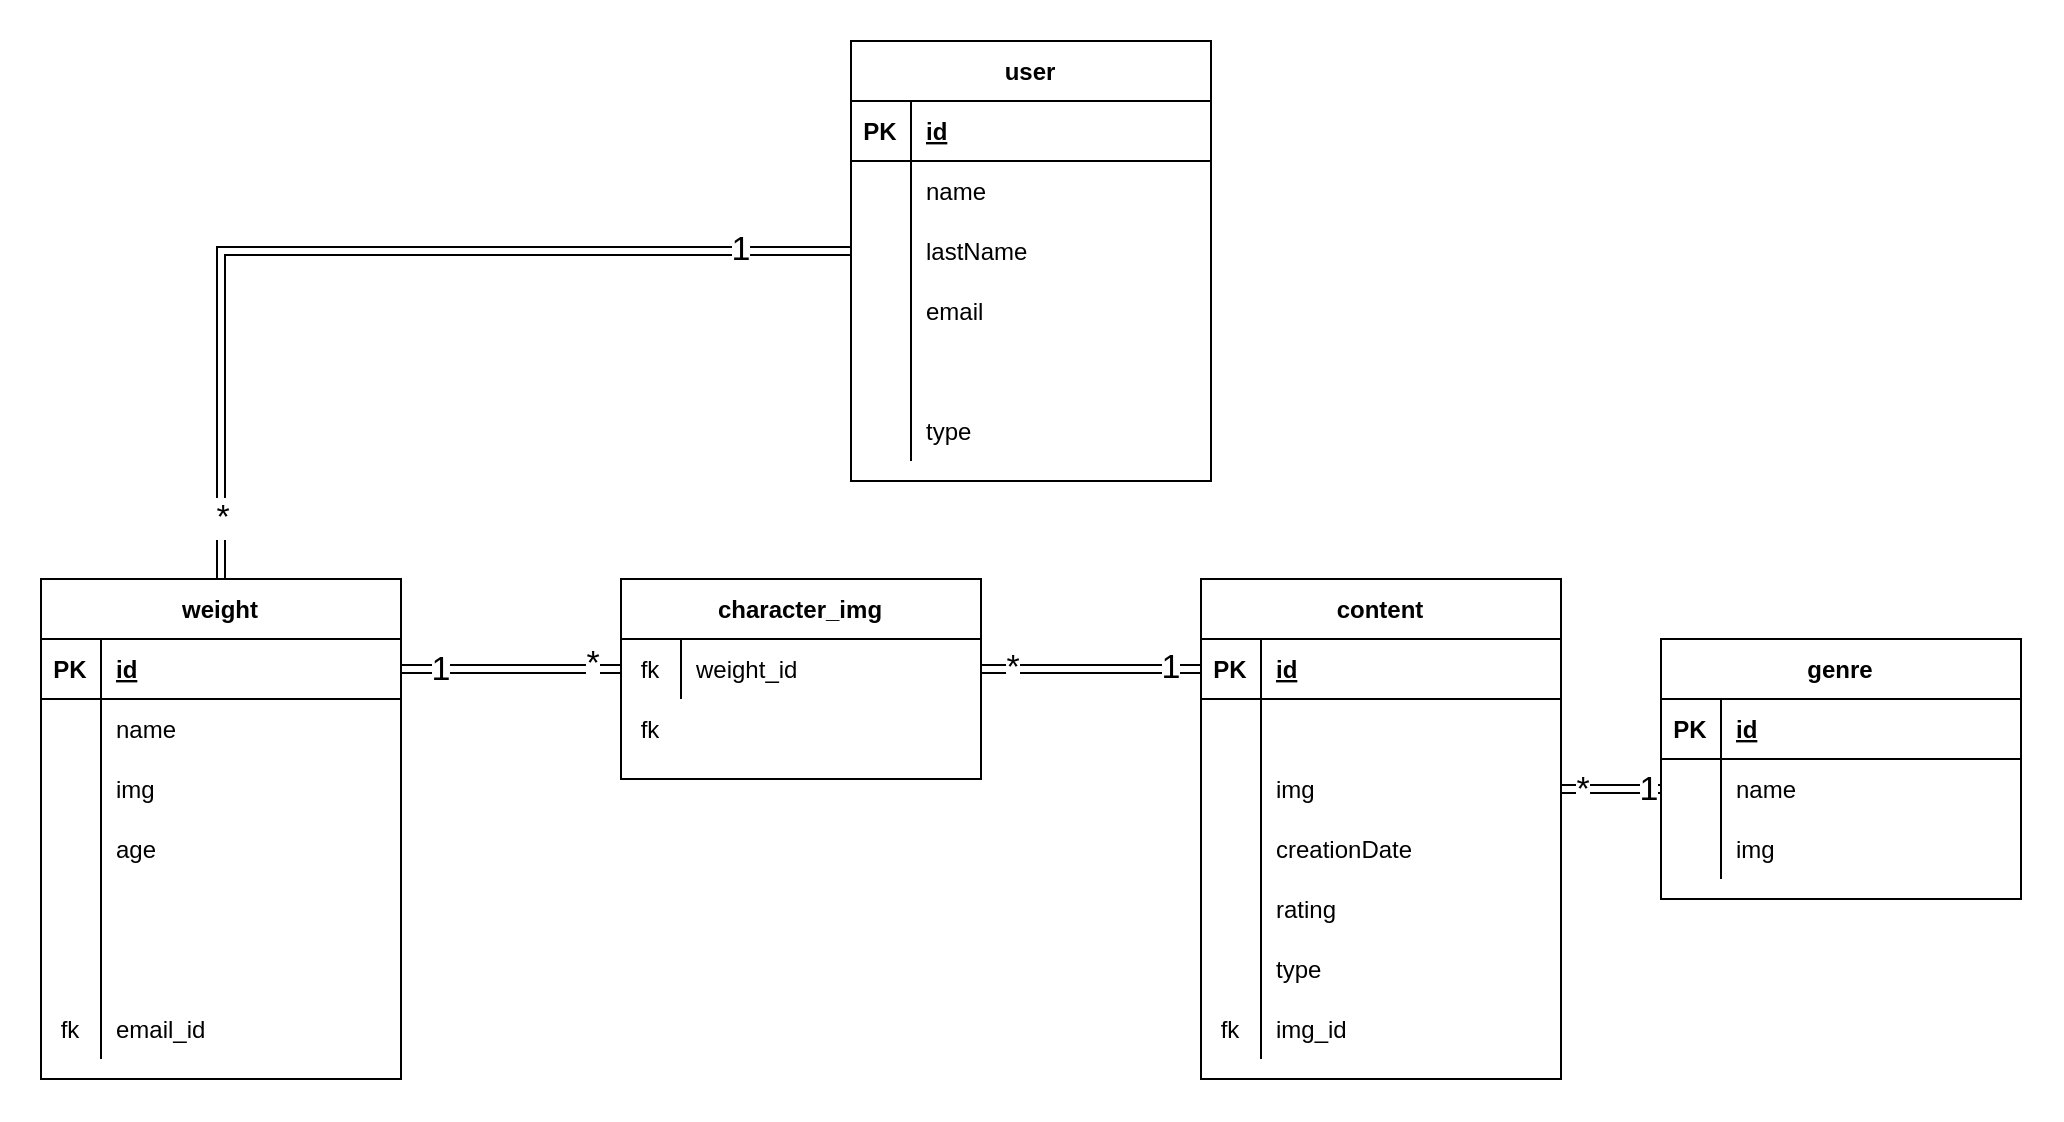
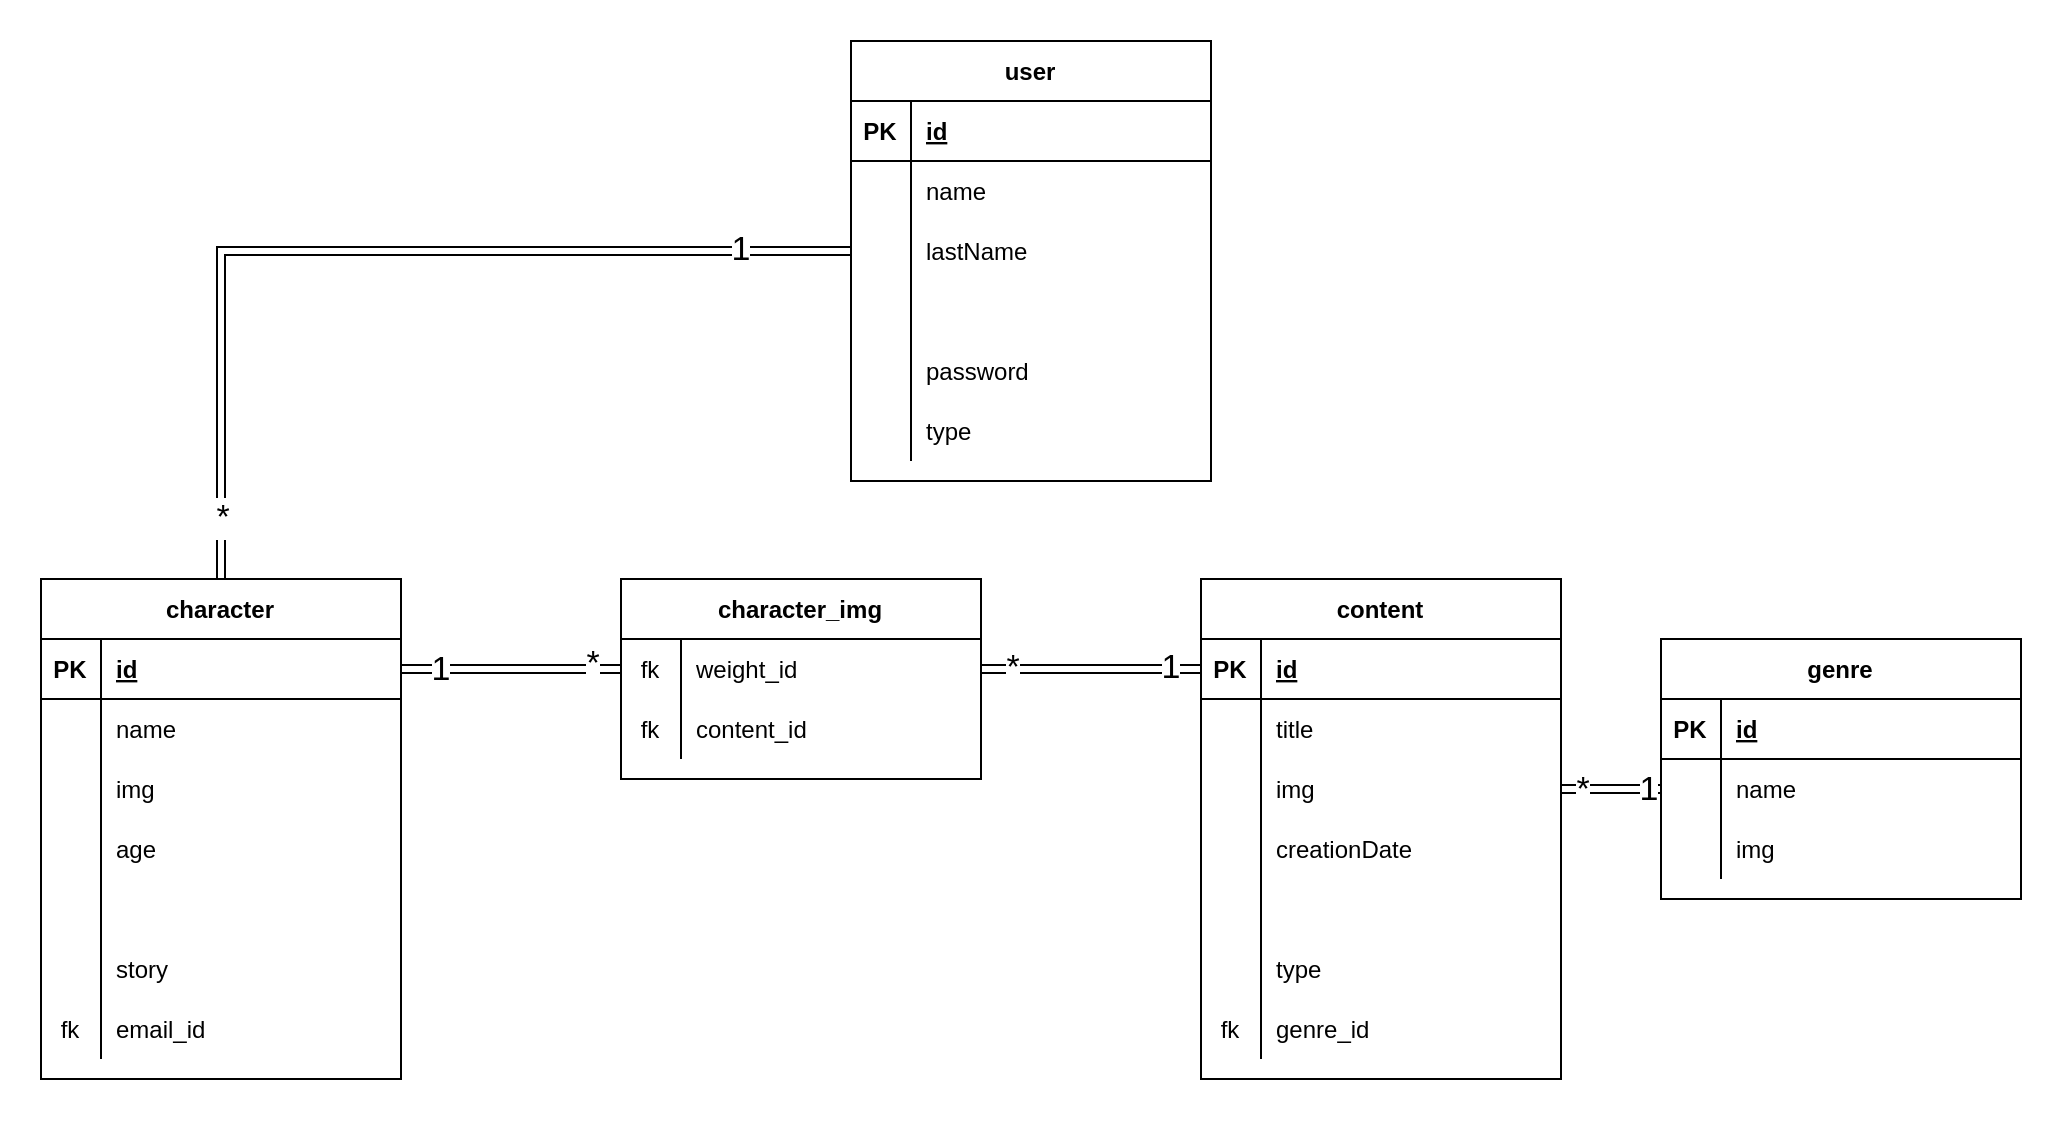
(1061, 311) -> none
none -> (1061, 371)
(220, 610) -> (220, 610)
none -> (831, 729)
none -> (1411, 729)
(1411, 909) -> none
none -> (251, 969)
(1310, 1030) -> (1327, 1030)
